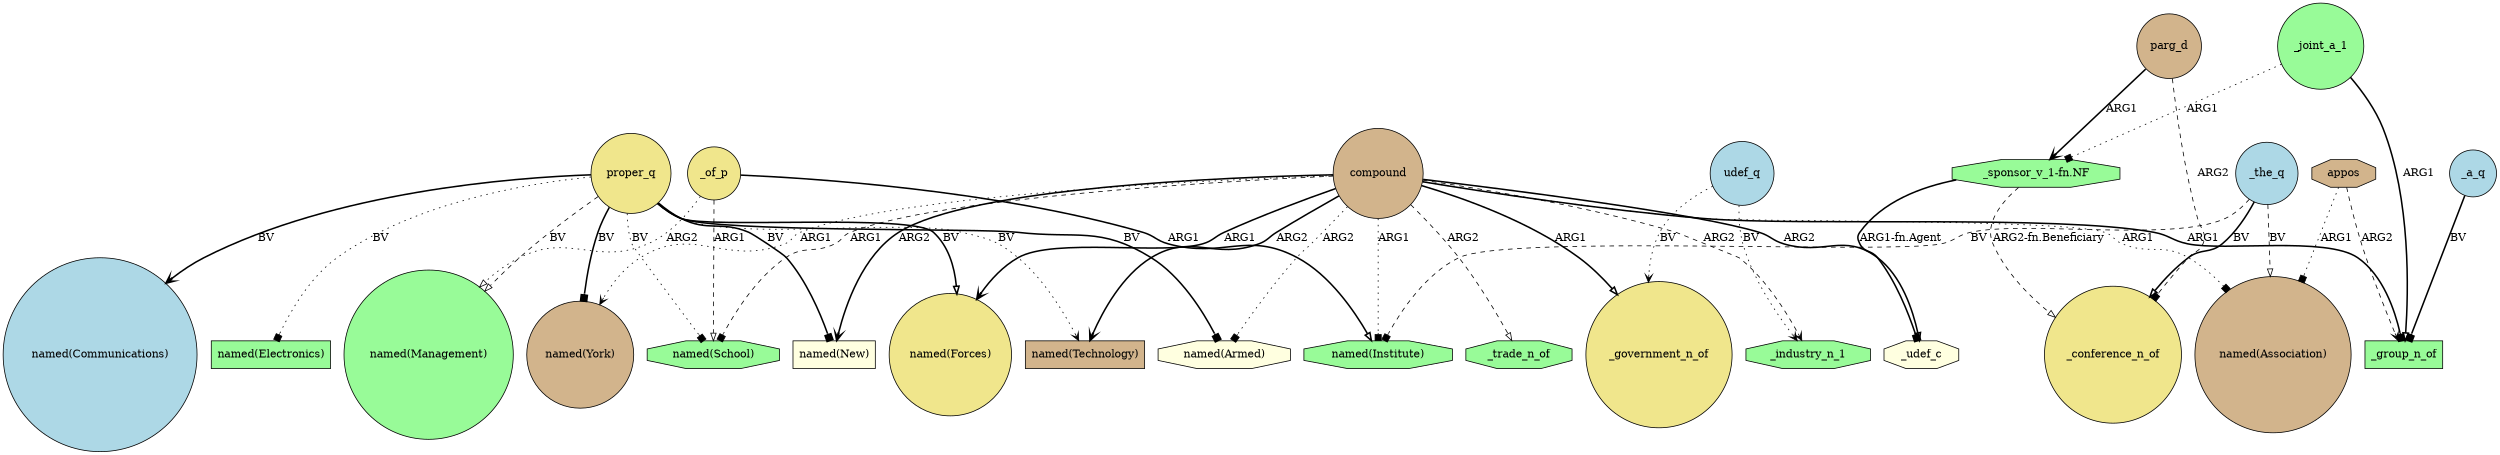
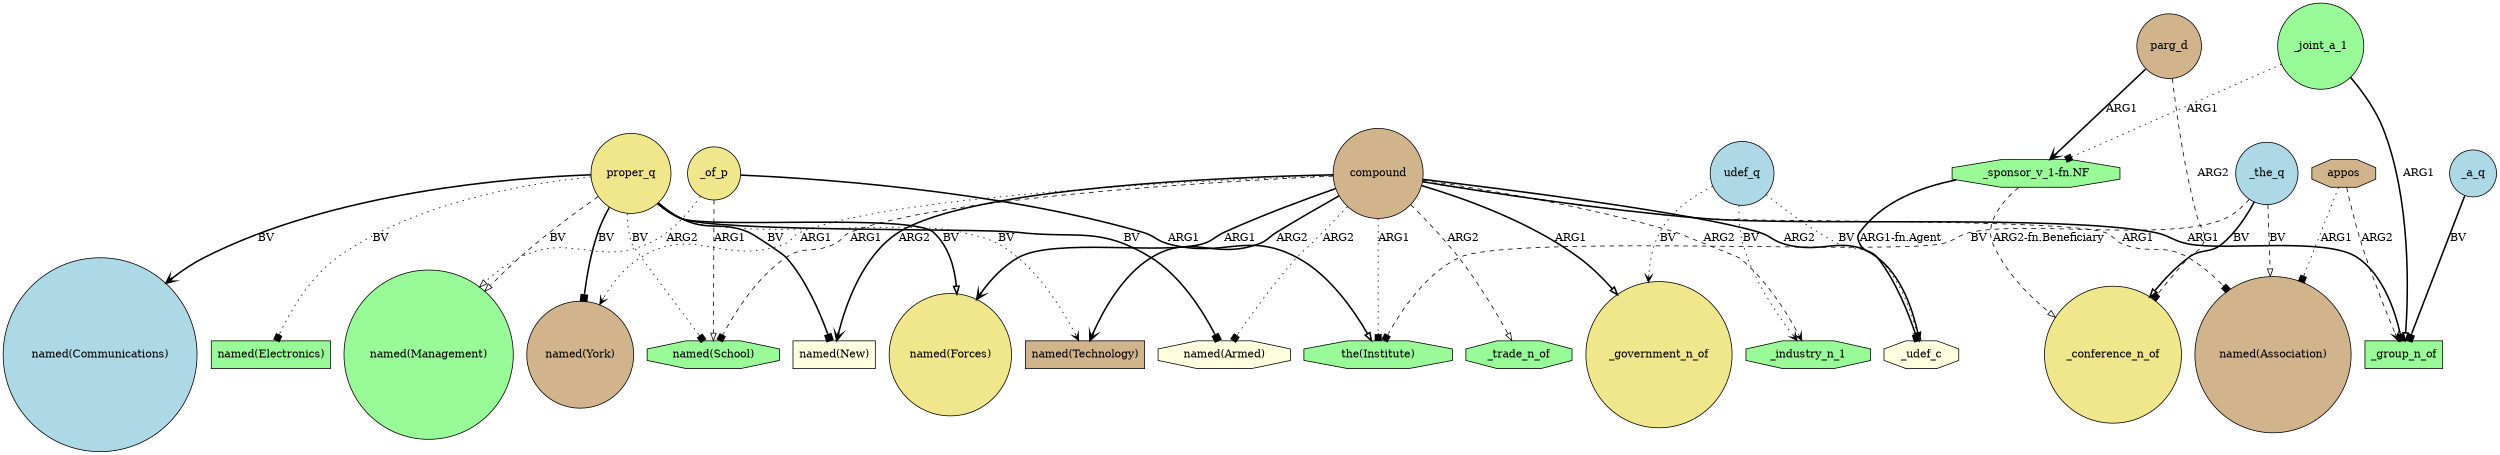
(1829, 221) -> (1829, 221)
none -> (1833, 241)
(1378, 355) -> (1378, 355)
